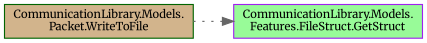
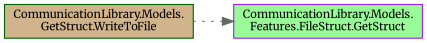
(99, 21) -> (99, 21)
